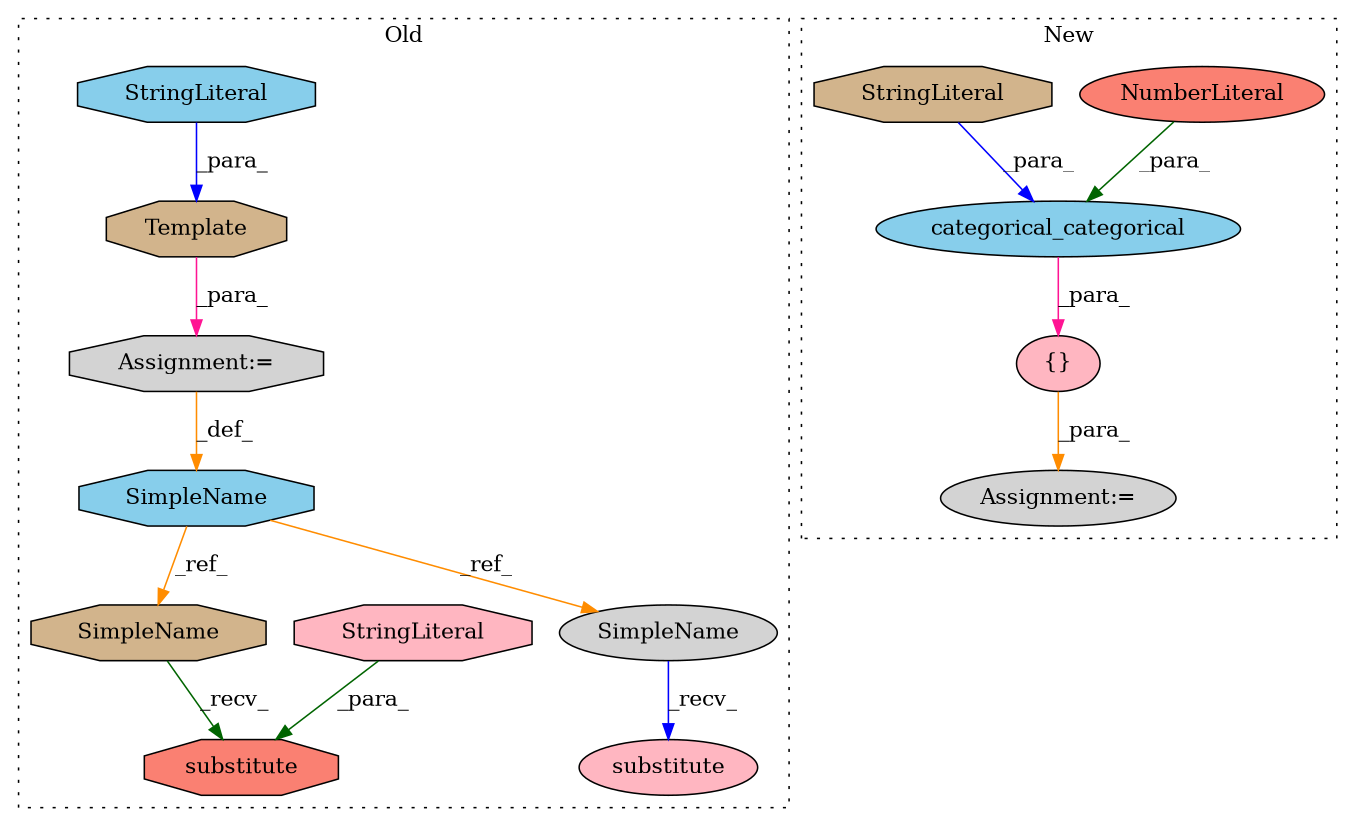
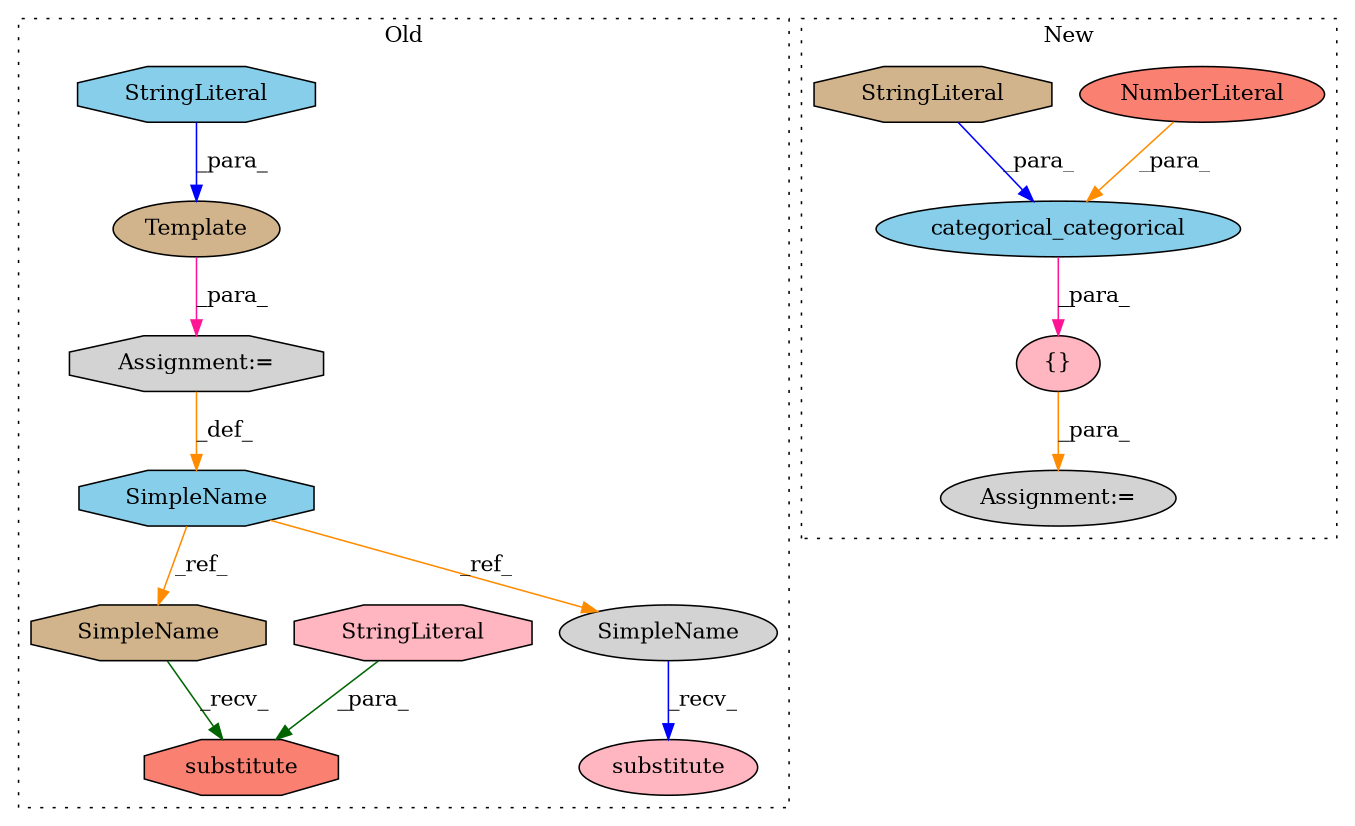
(1136, 156) -> (1136, 156)
(196, 229) -> (196, 229)
